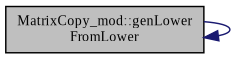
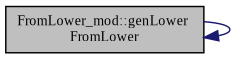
(105, 30) -> (105, 30)
